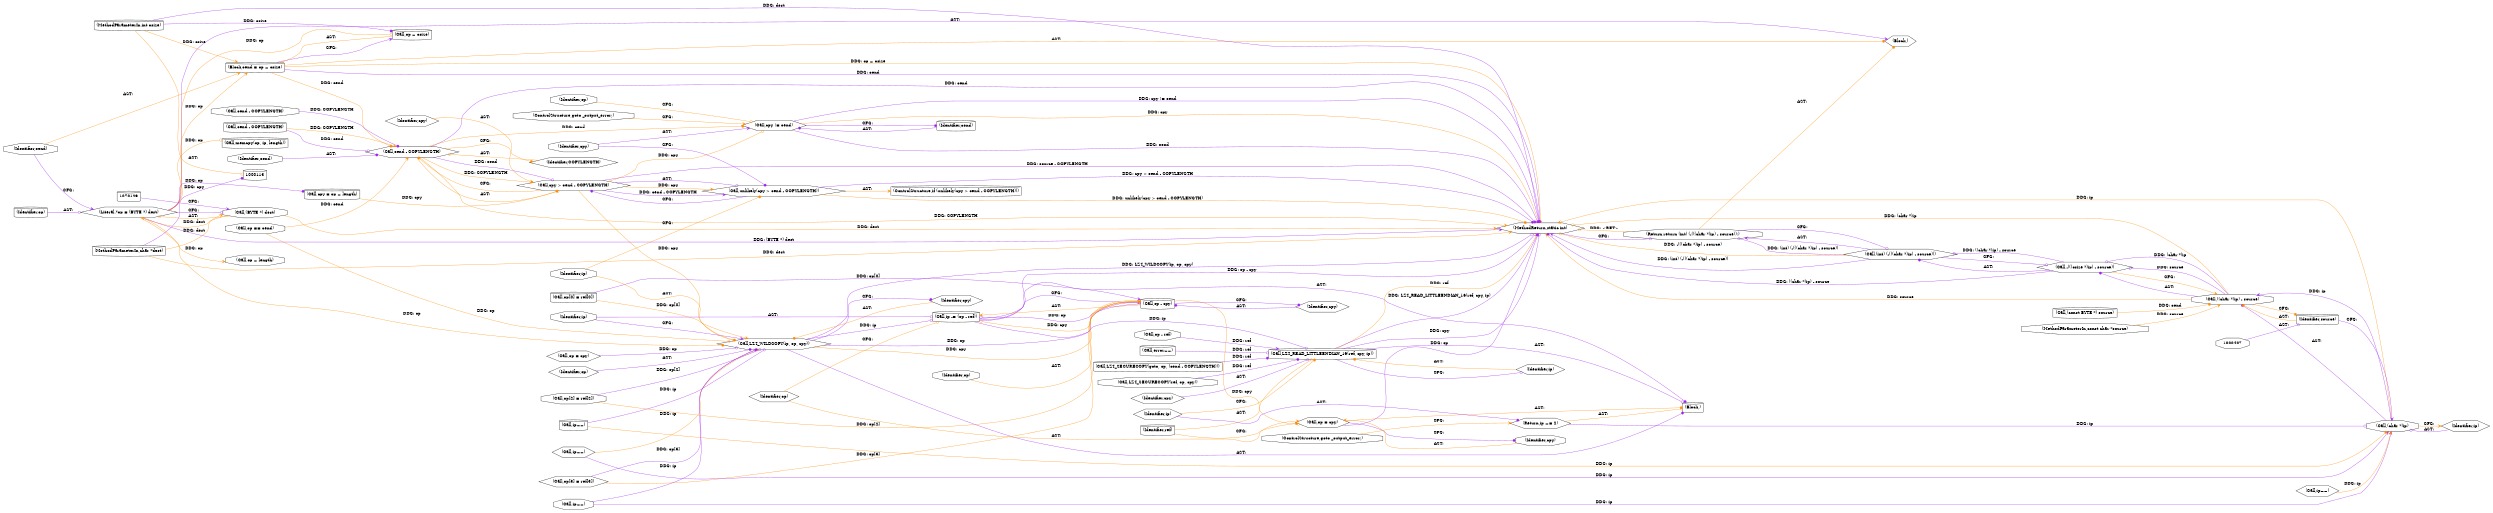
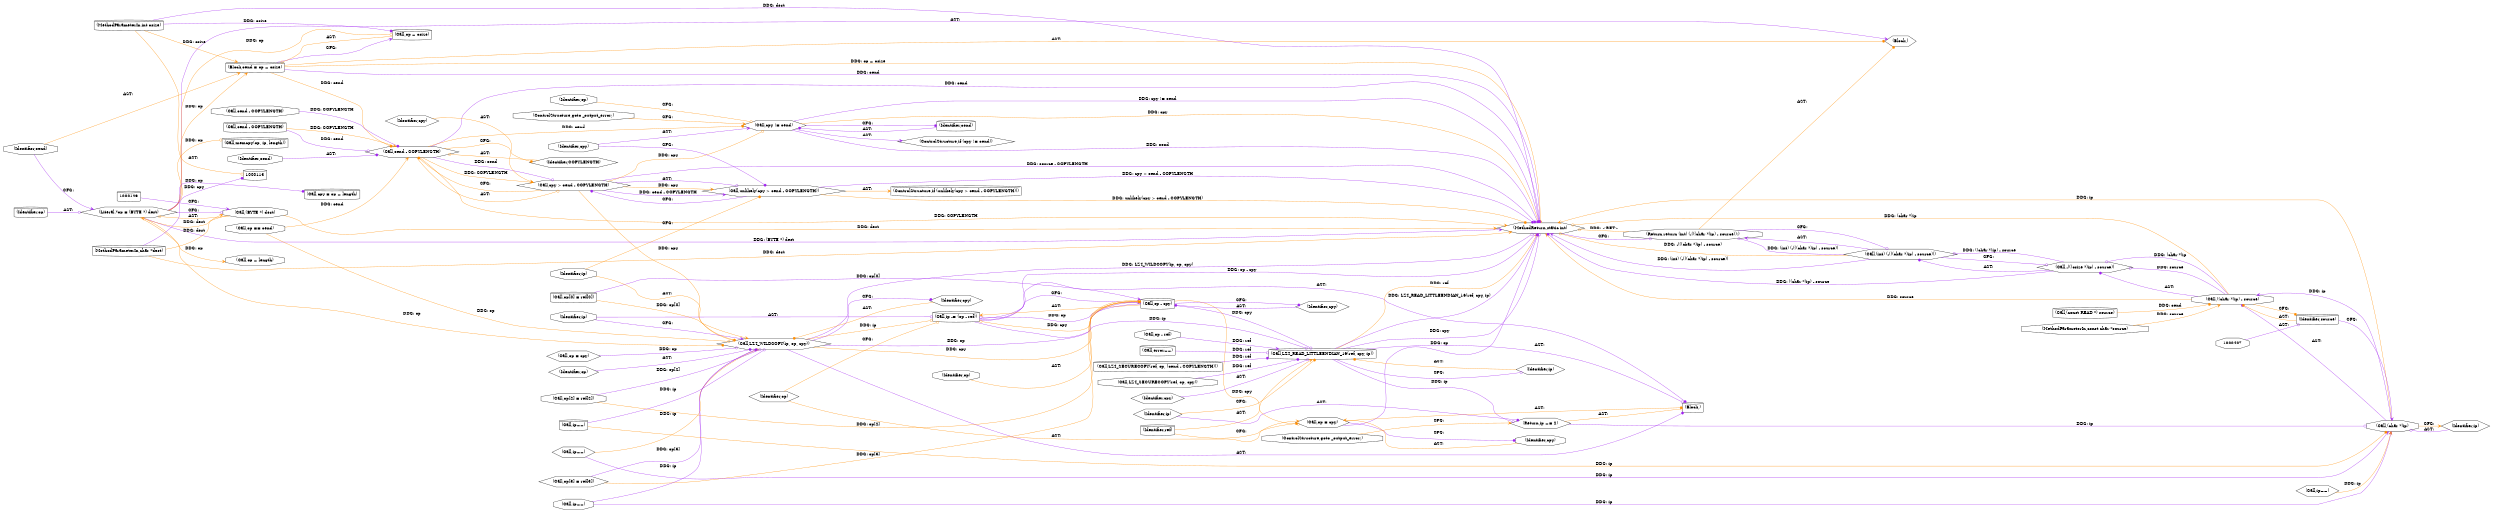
none -> (956, 142)
(129, 196) -> (129, 196)
(458, 206) -> none
(2163, 281) -> none
(2085, 313) -> (2085, 313)
none -> (1244, 320)
(868, 330) -> (868, 330)
(1158, 367) -> (1158, 367)
none -> (1426, 389)
(1254, 416) -> (1254, 416)
